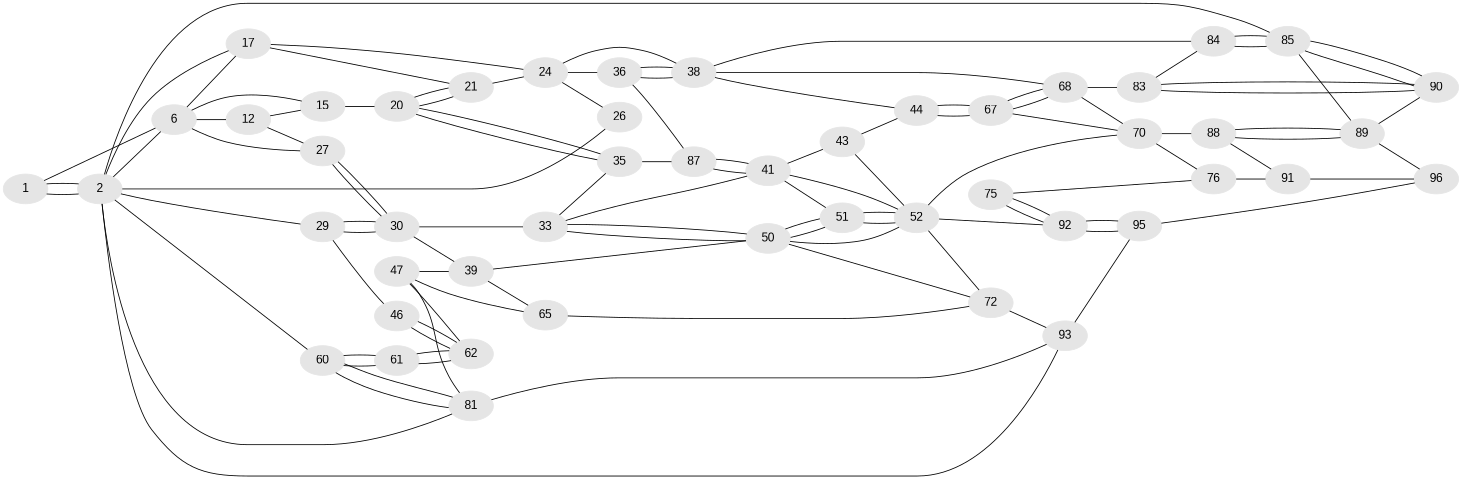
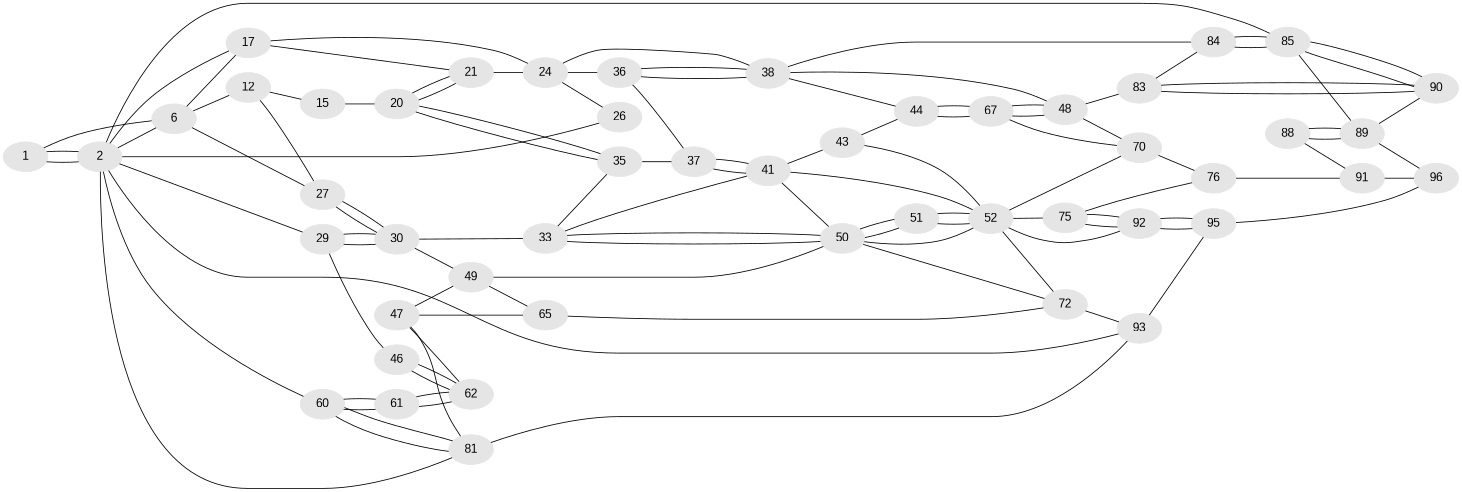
(1065, 87) -> (1065, 110)
(246, 95) -> none
(1177, 134) -> none
(694, 162) -> (694, 162)
(805, 194) -> (805, 205)
none -> (1028, 218)
(471, 271) -> (471, 277)
